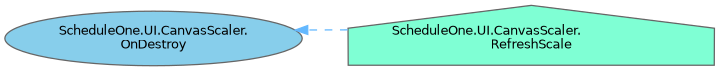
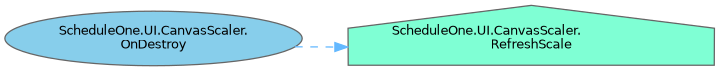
(328, 30) -> (315, 47)
